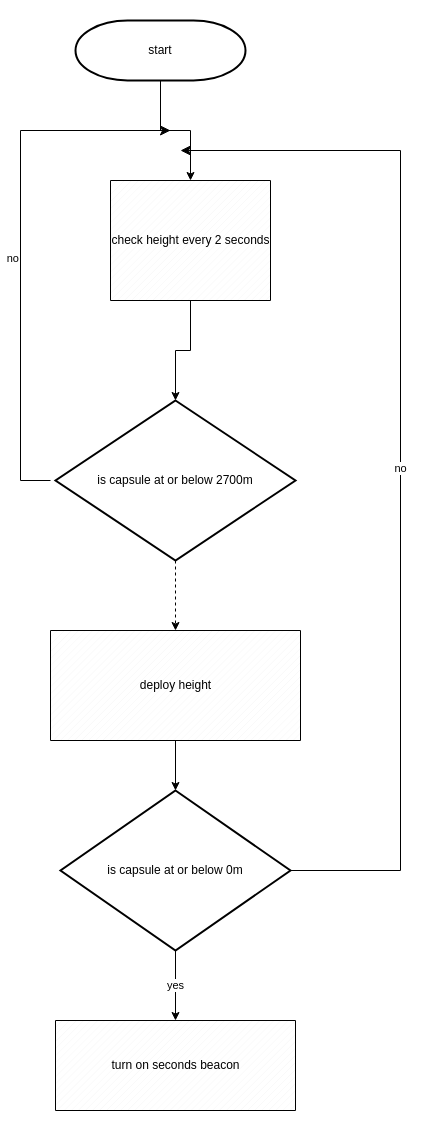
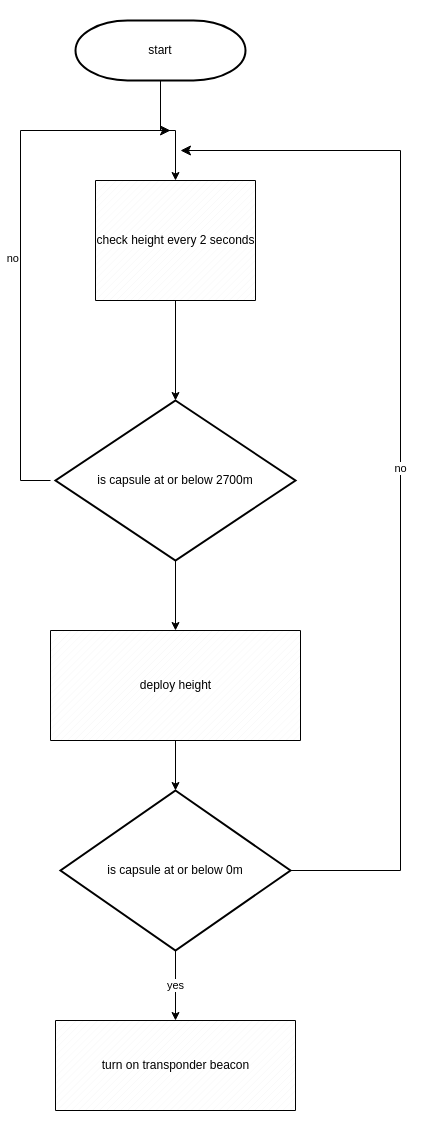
(191, 241) -> (176, 241)
(176, 592) -> (176, 592)
(176, 1066) -> (176, 1066)
